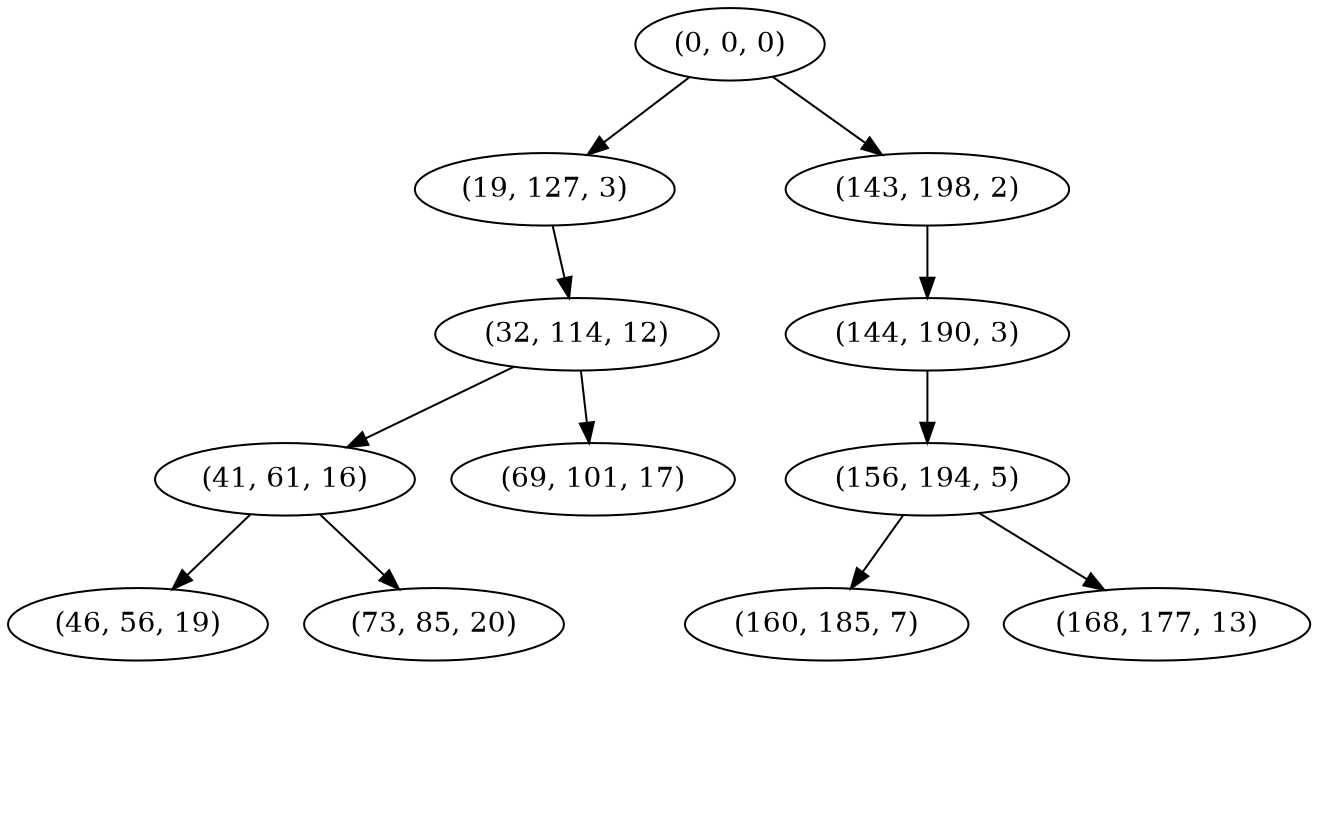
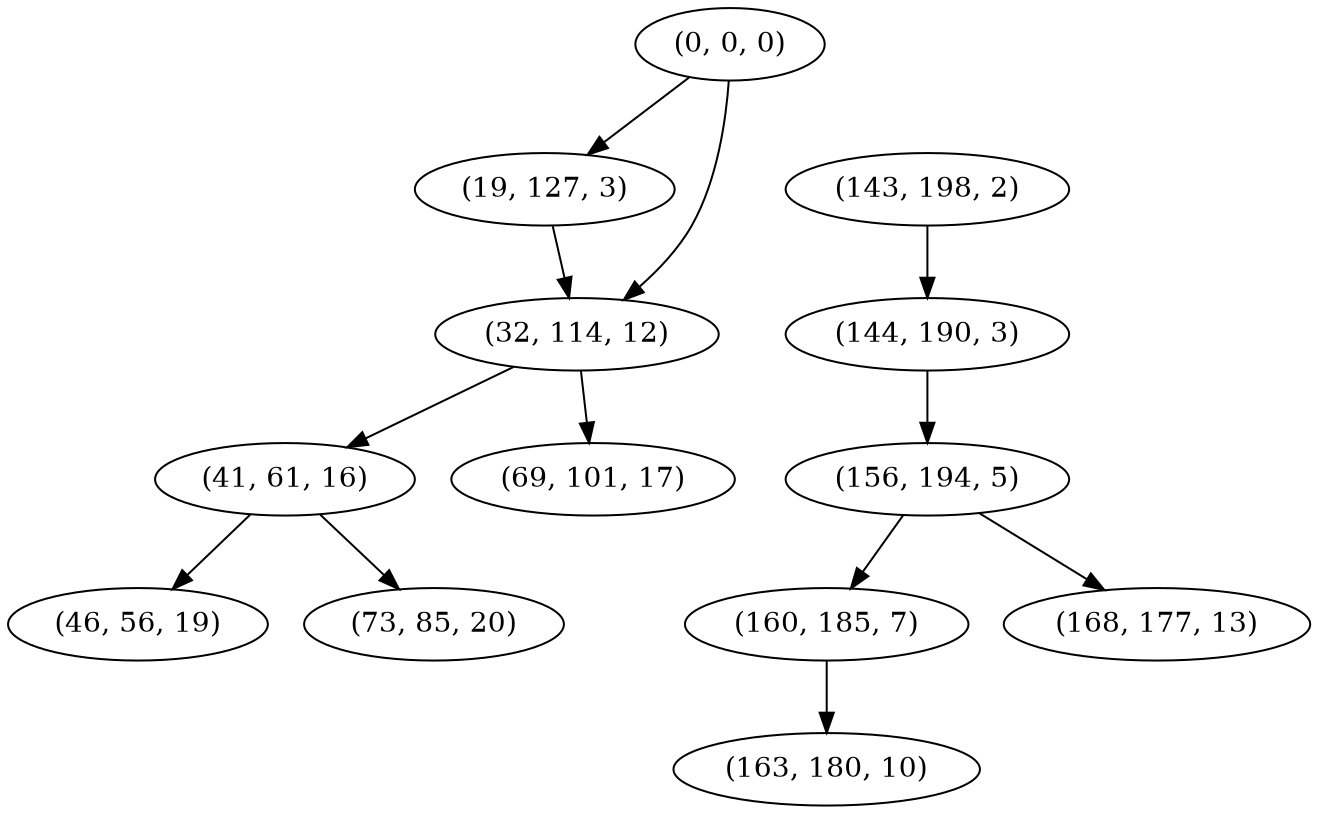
(819, 110) -> (706, 194)
none -> (827, 769)
